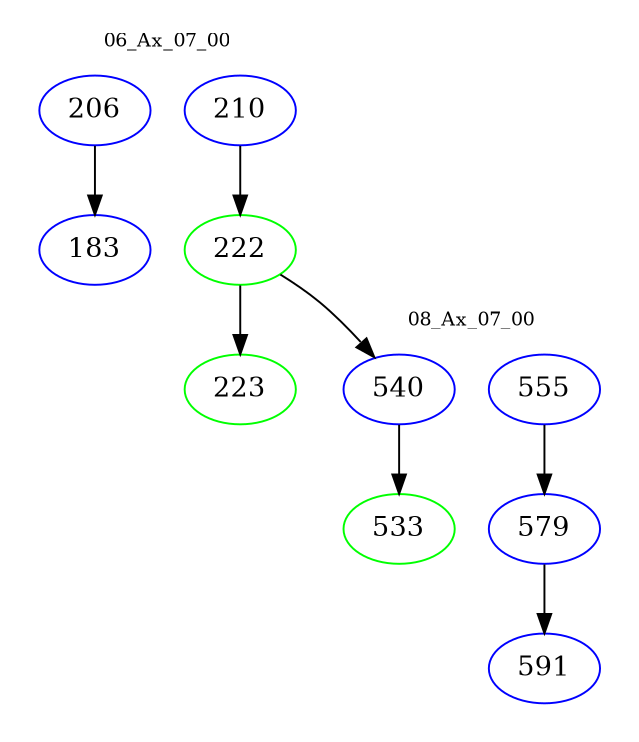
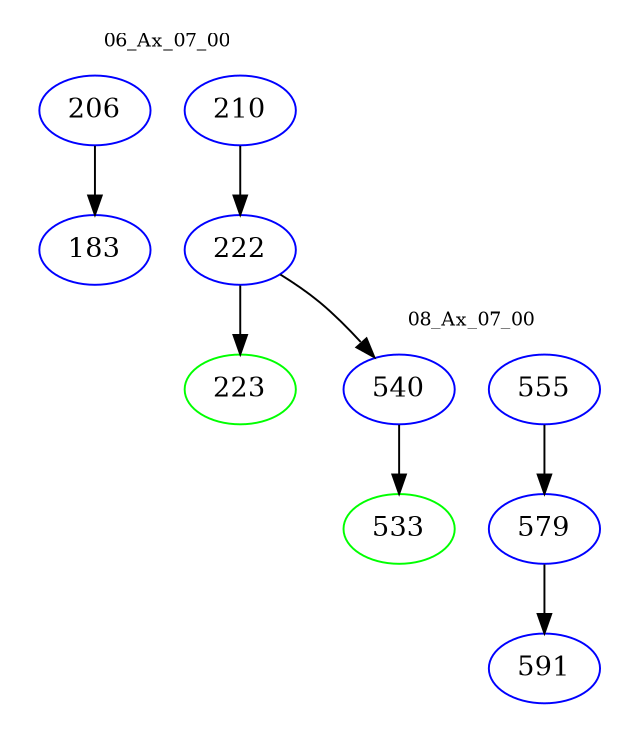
(240, 250) -> (240, 250)
